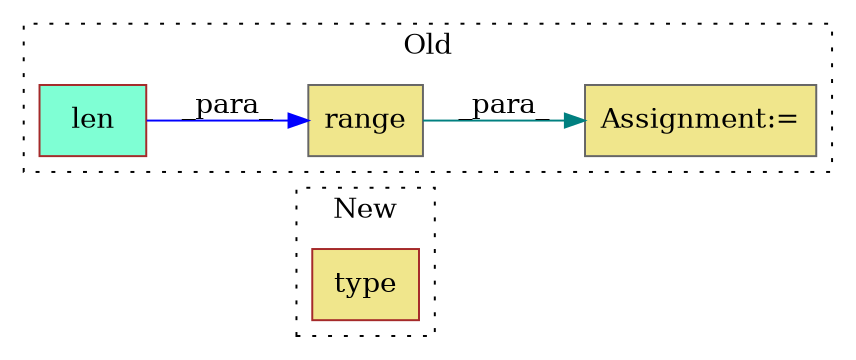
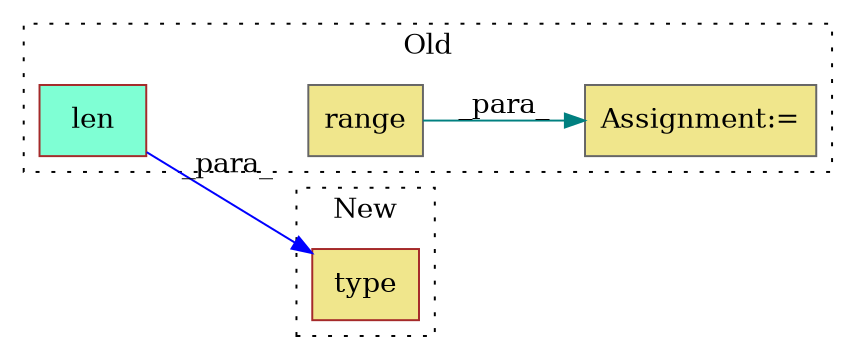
(218, 121) -> (221, 197)
